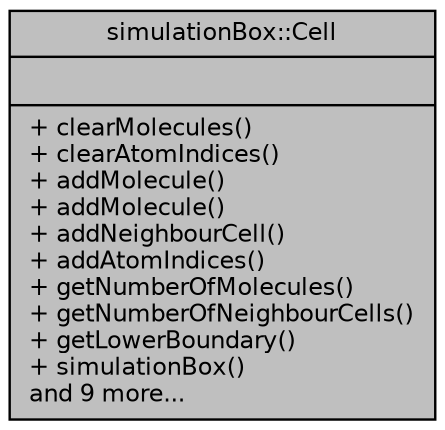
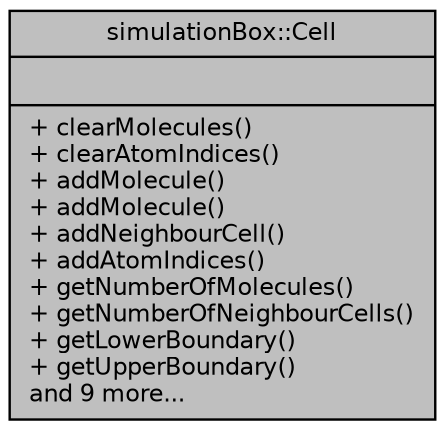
(138, 368) -> (163, 368)
